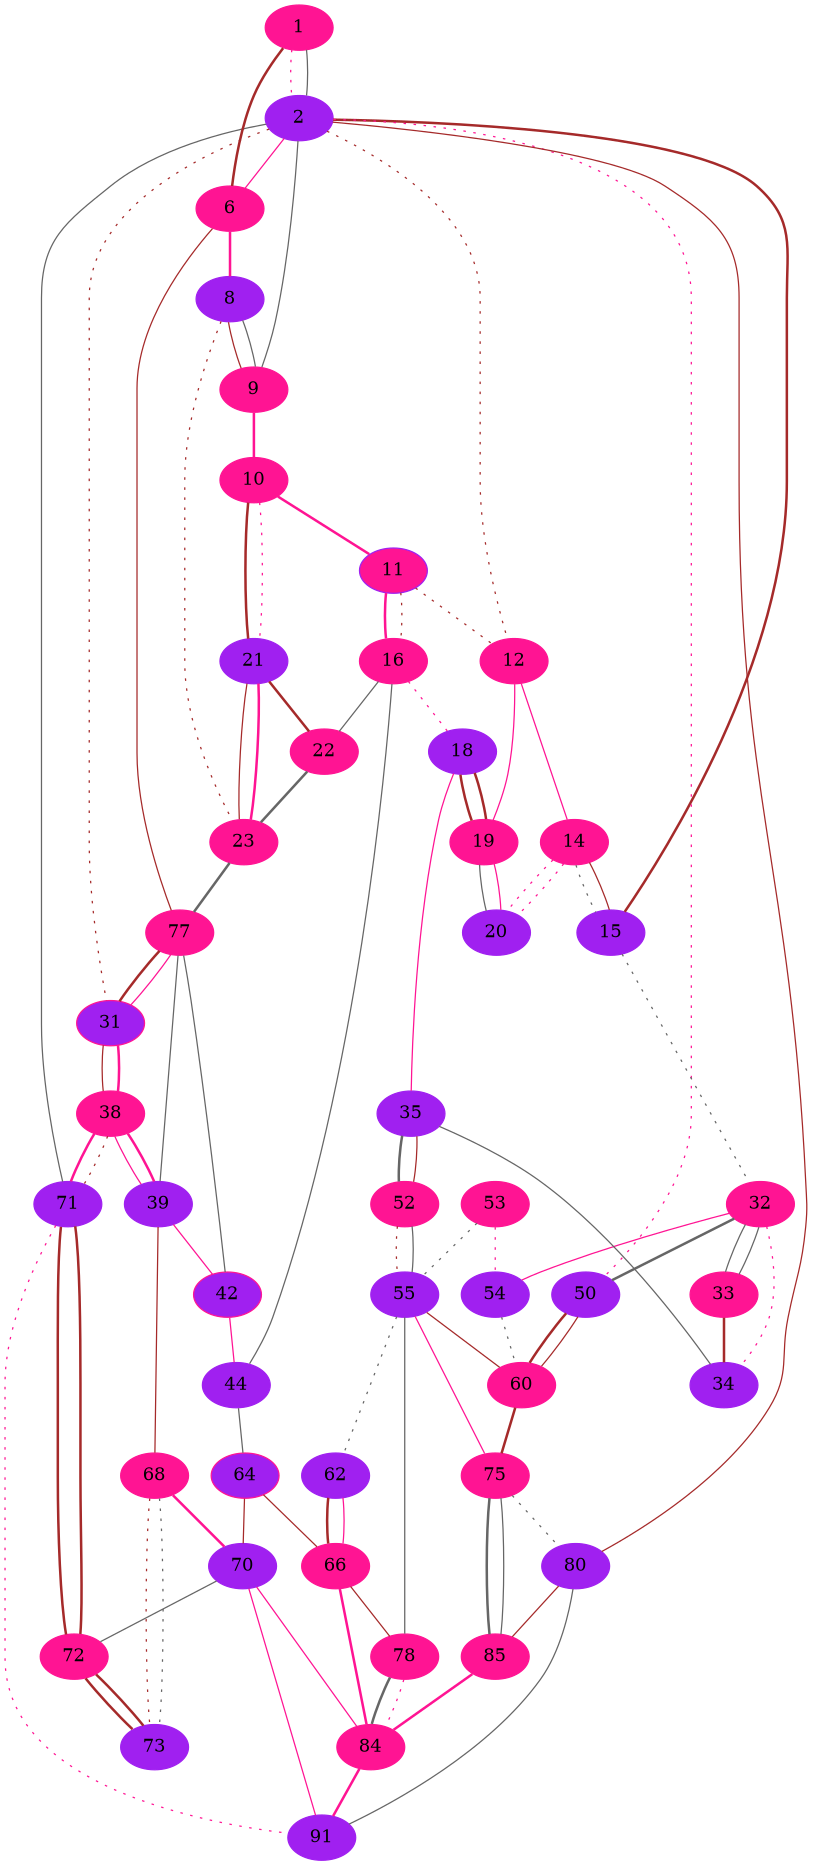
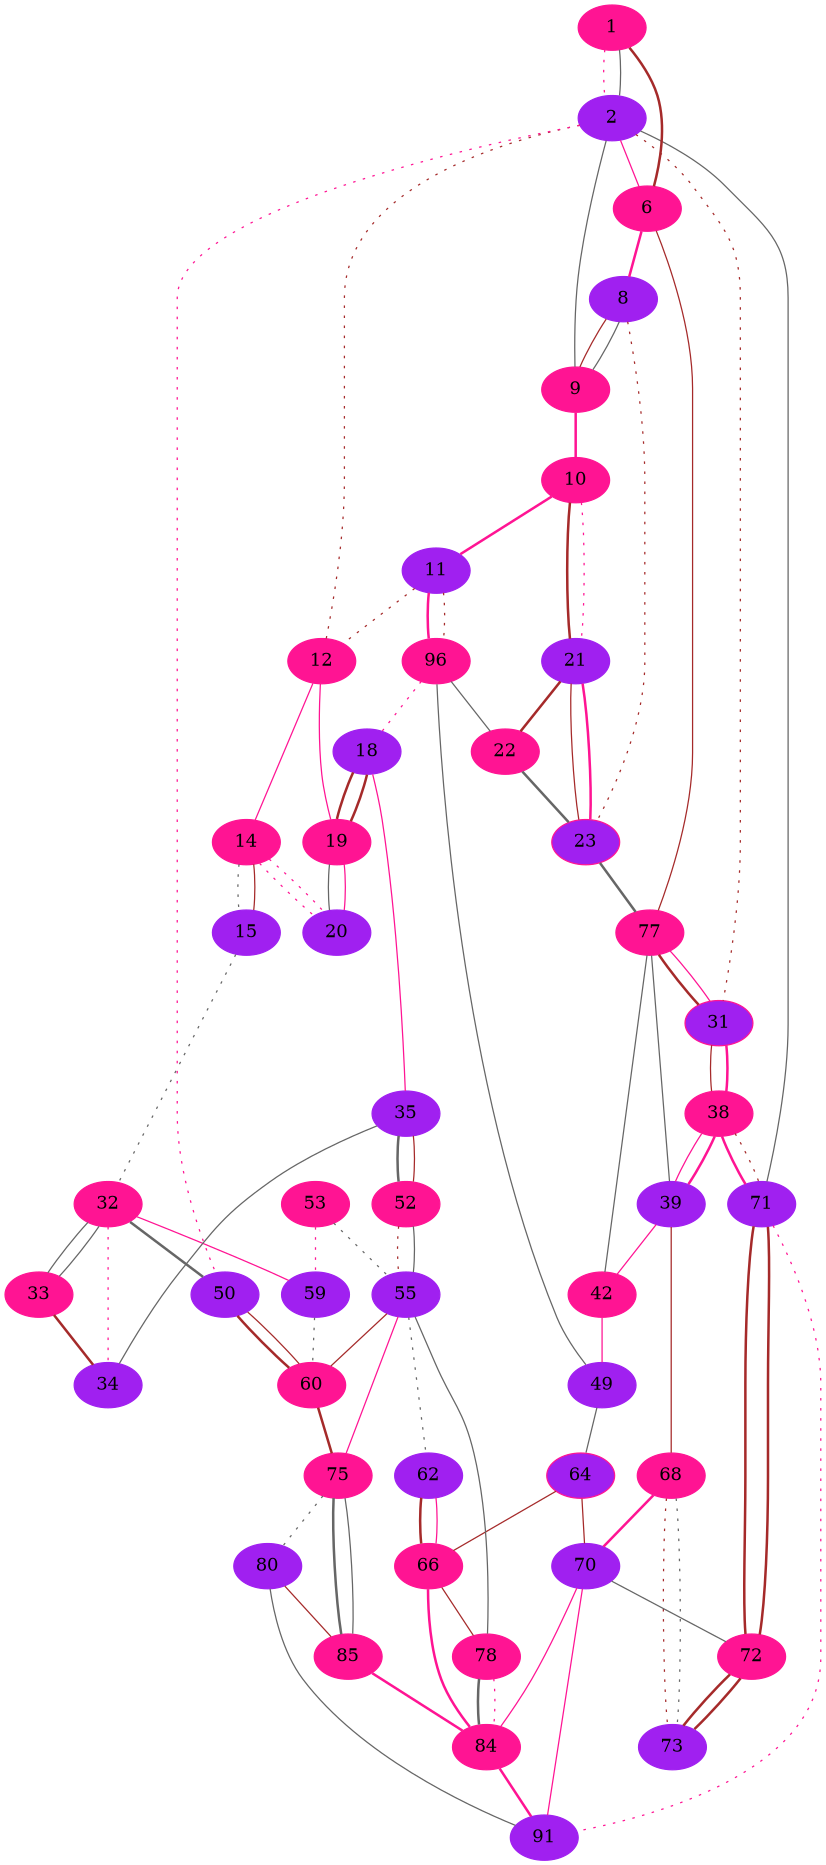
(787, 345) -> none
(393, 571) -> (436, 571)
(393, 661) -> (436, 661)
(753, 727) -> none
(244, 842) -> (586, 842)
(228, 1295) -> (602, 1295)
(495, 1295) -> (315, 1295)
(236, 1385) -> (602, 1385)
